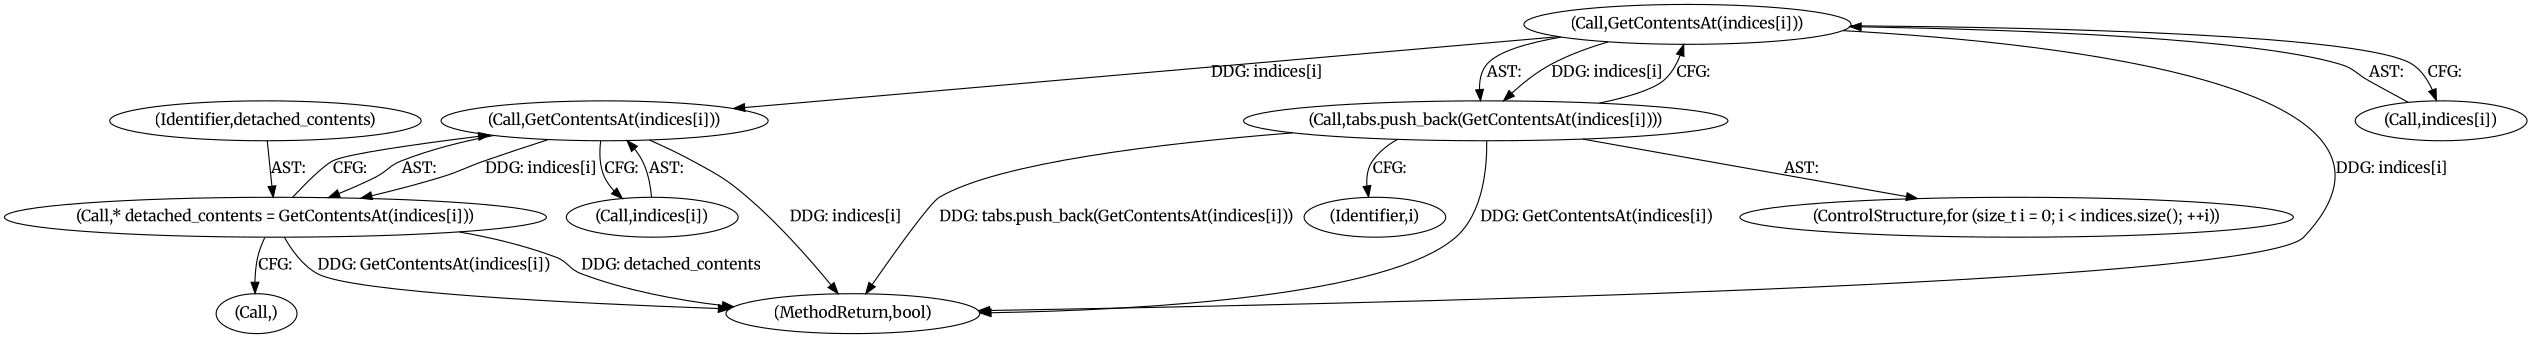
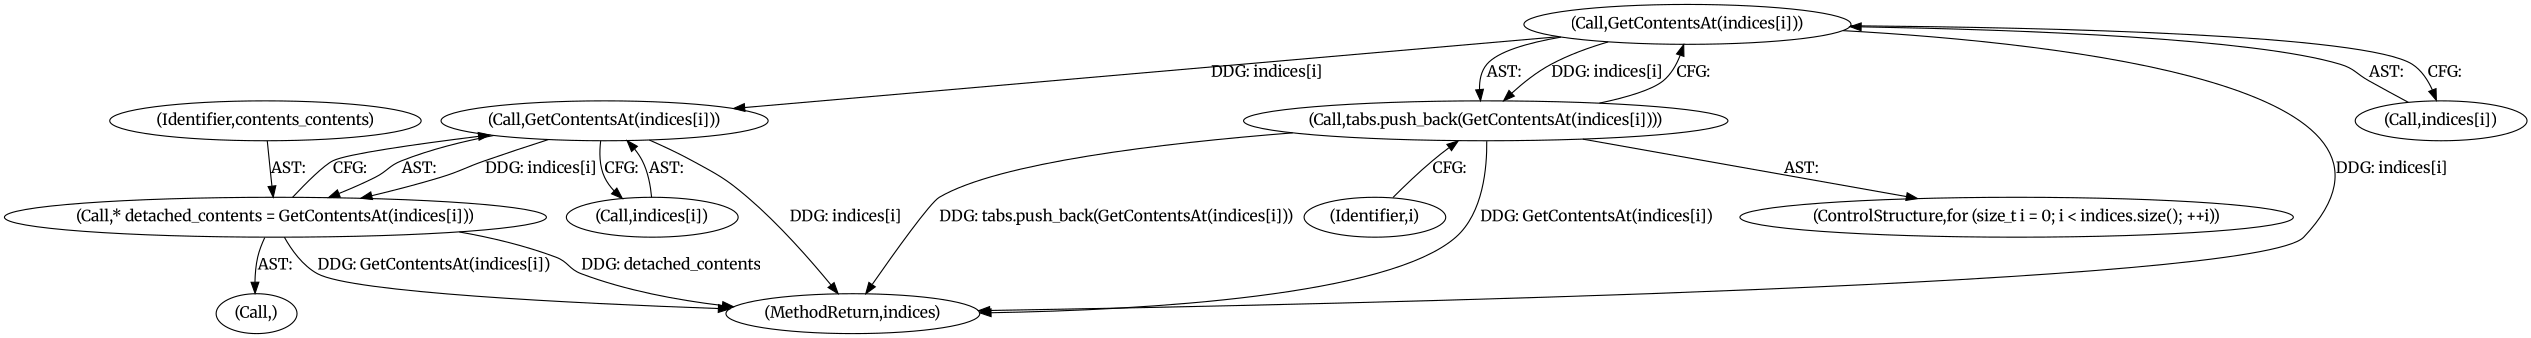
(265, 121) -> (265, 121)
(1375, 158) -> (1420, 172)
(277, 265) -> (277, 265)
(853, 314) -> (853, 314)
